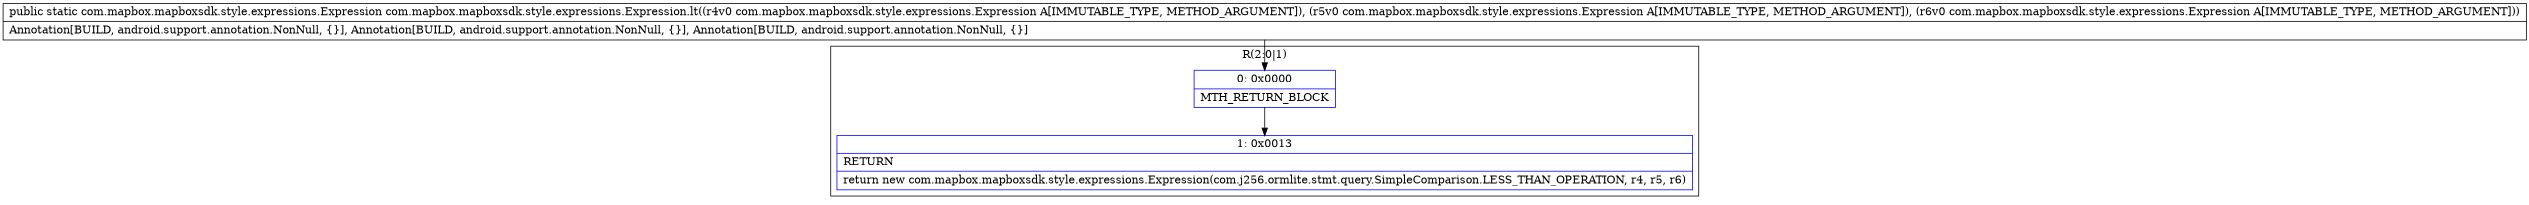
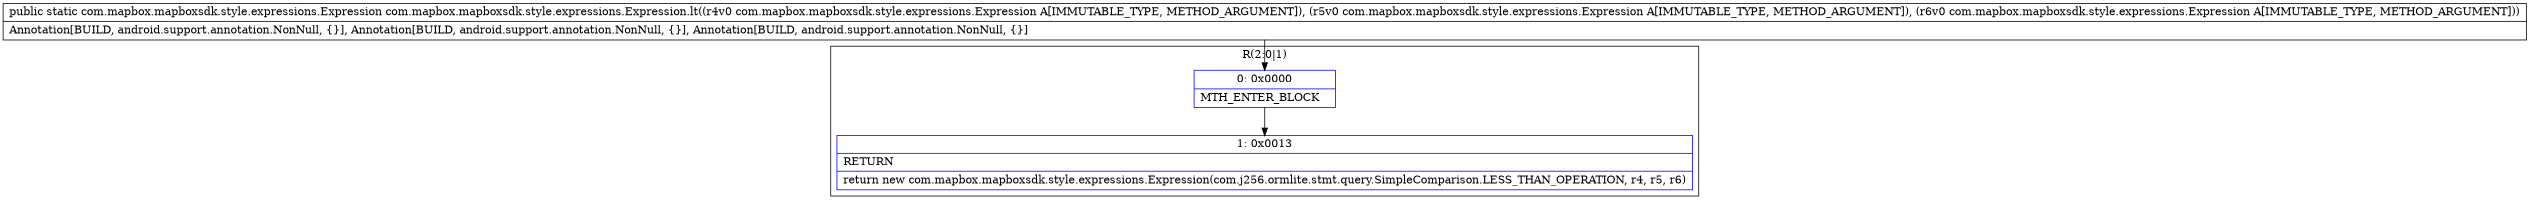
(1265, 98) -> (1260, 98)
